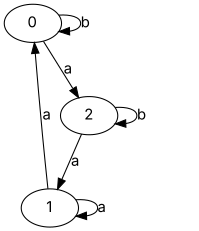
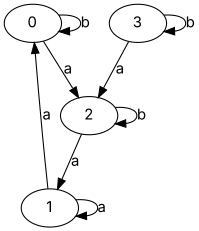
none -> (138, 23)
